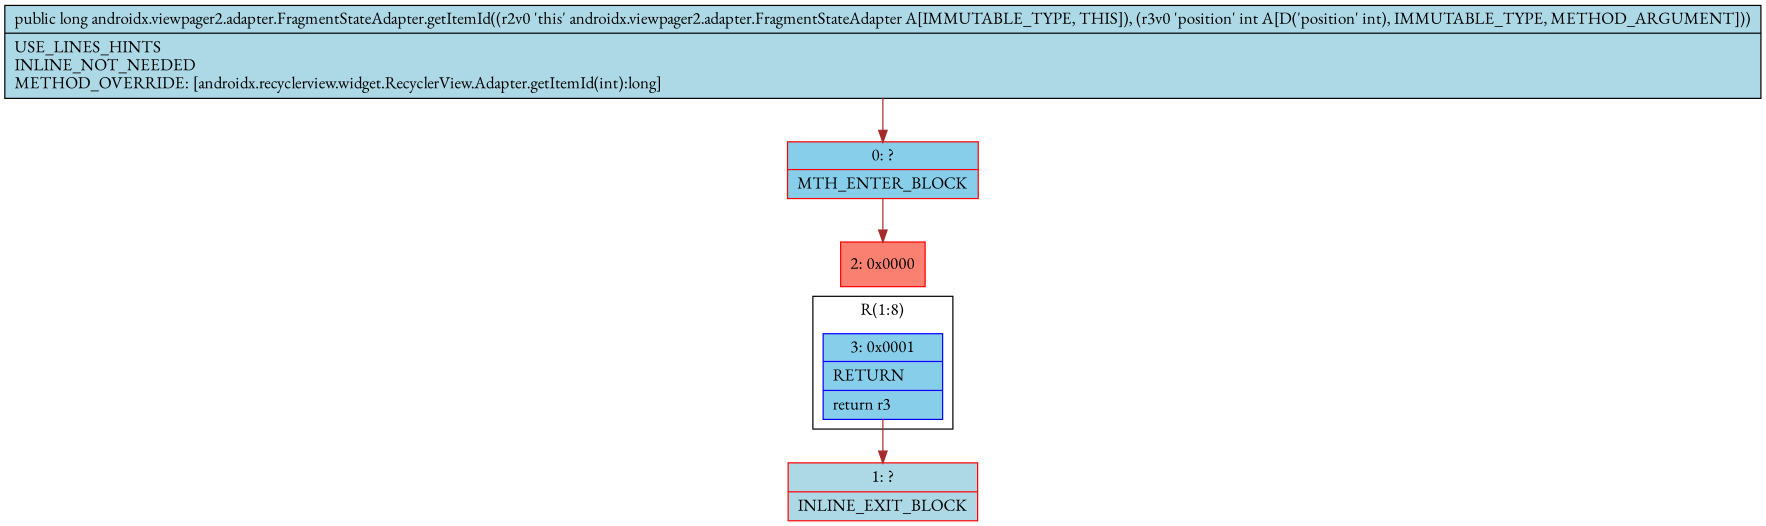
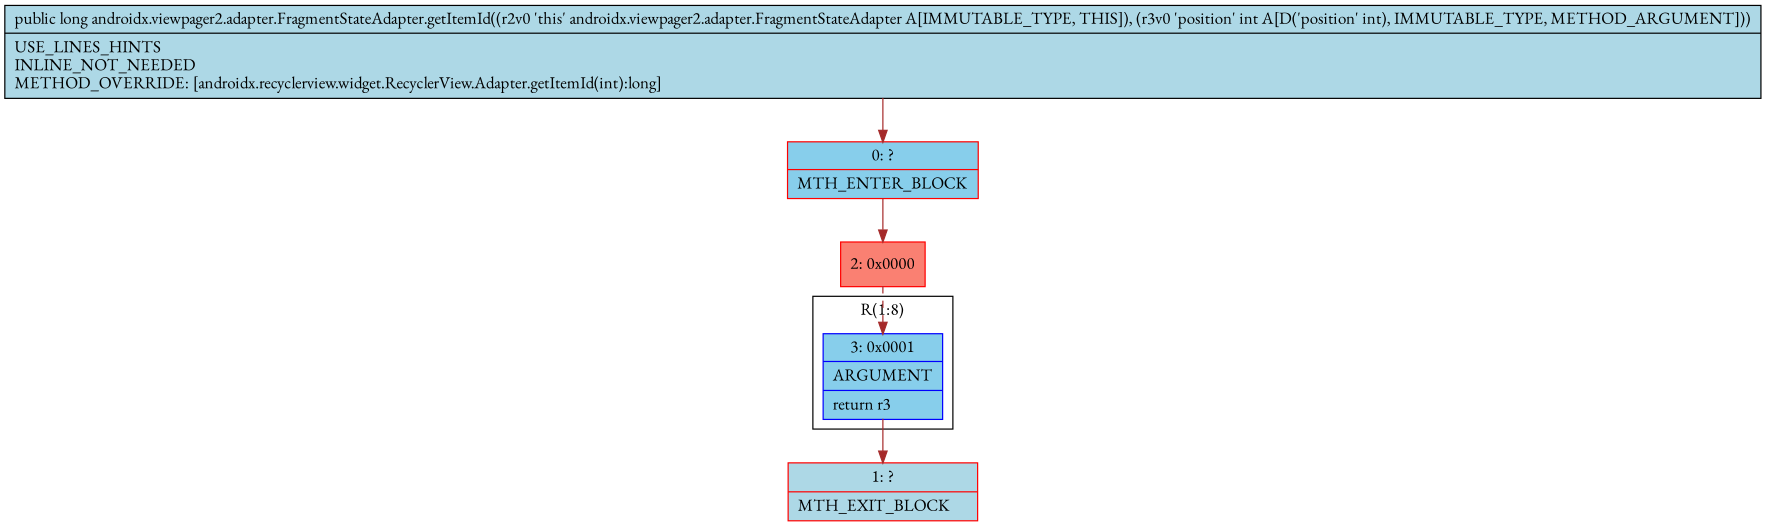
none -> (883, 304)
(869, 375) -> (883, 375)
(883, 506) -> (874, 506)
